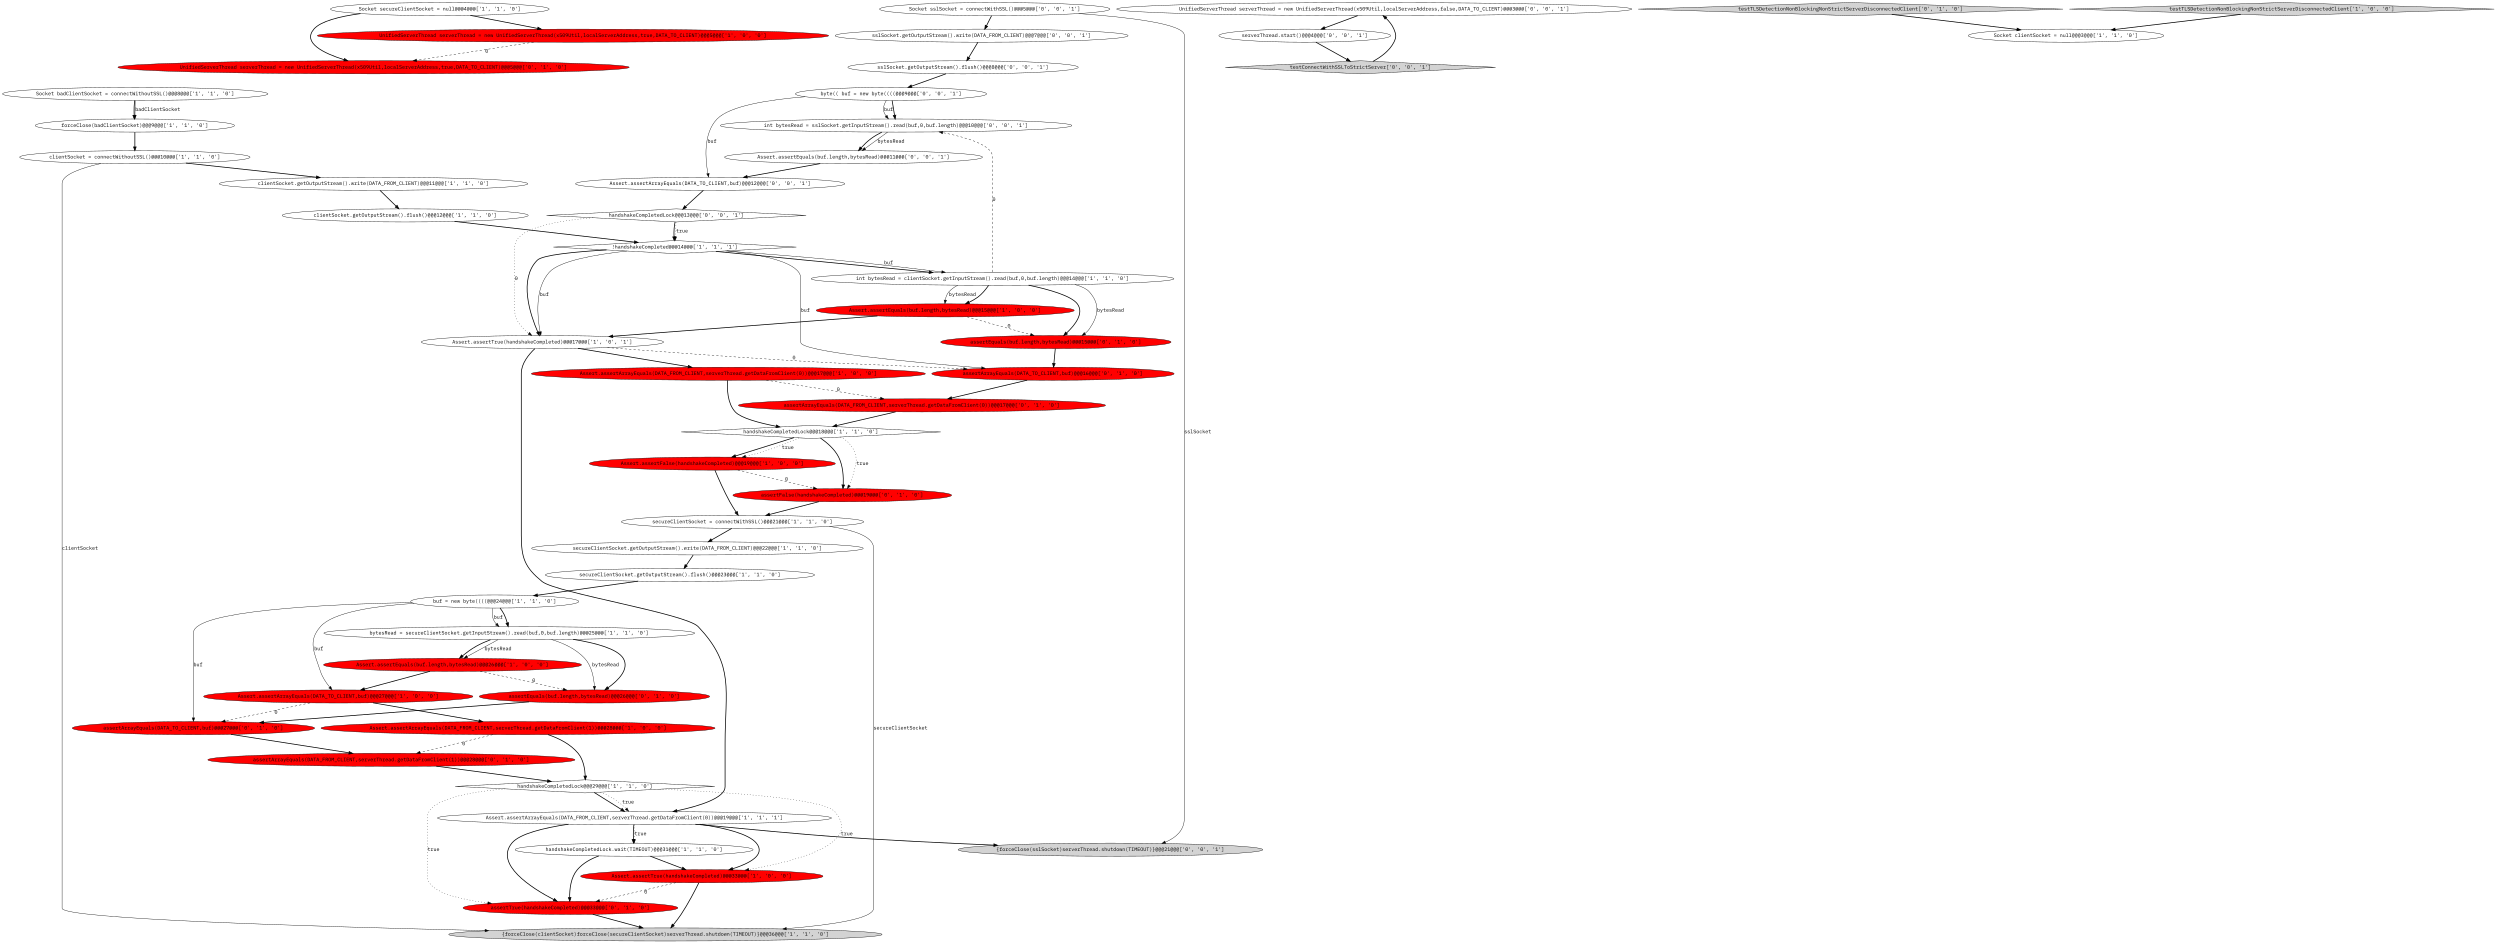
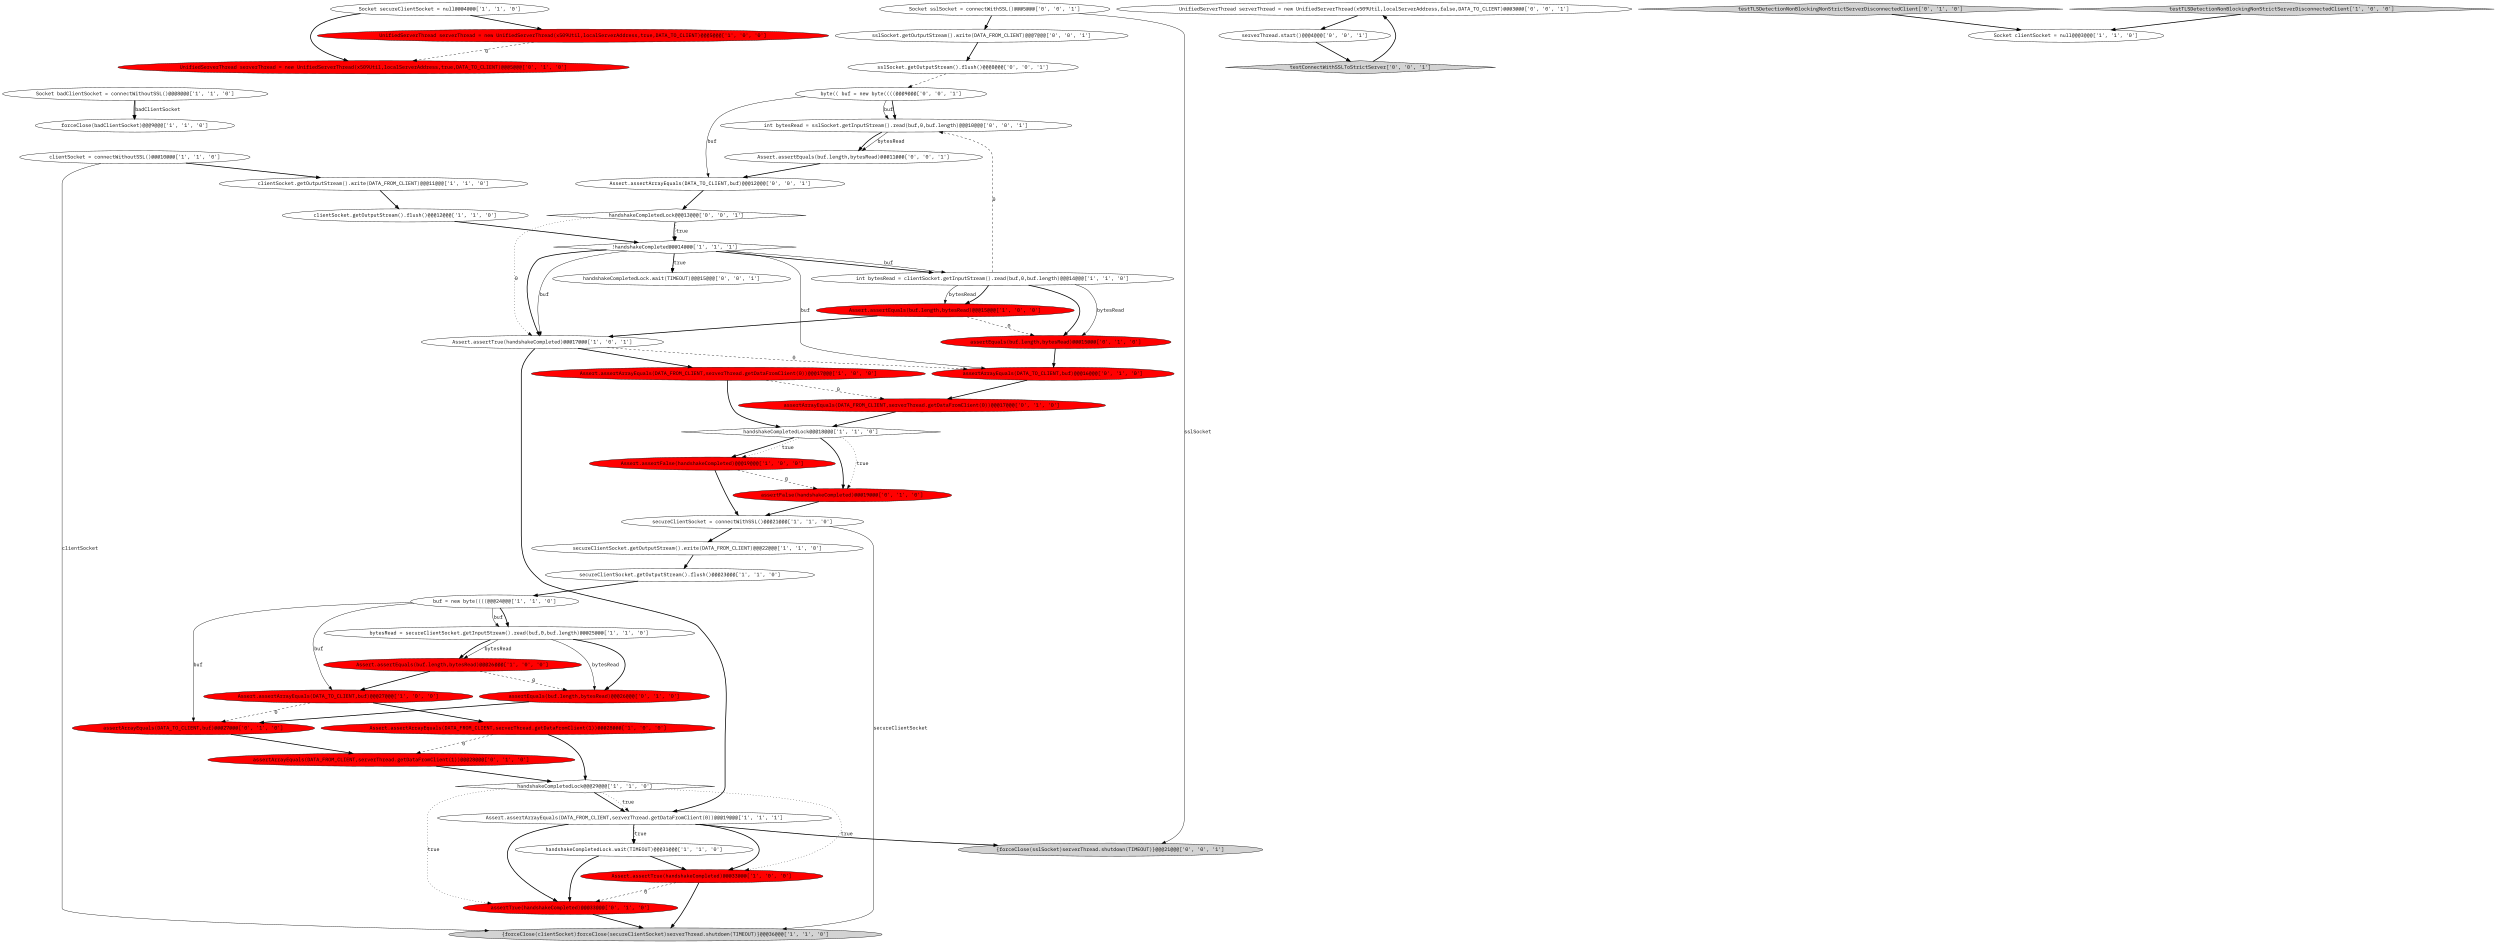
(929, 80) -> (929, 80)
(135, 140) -> none
none -> (672, 279)
